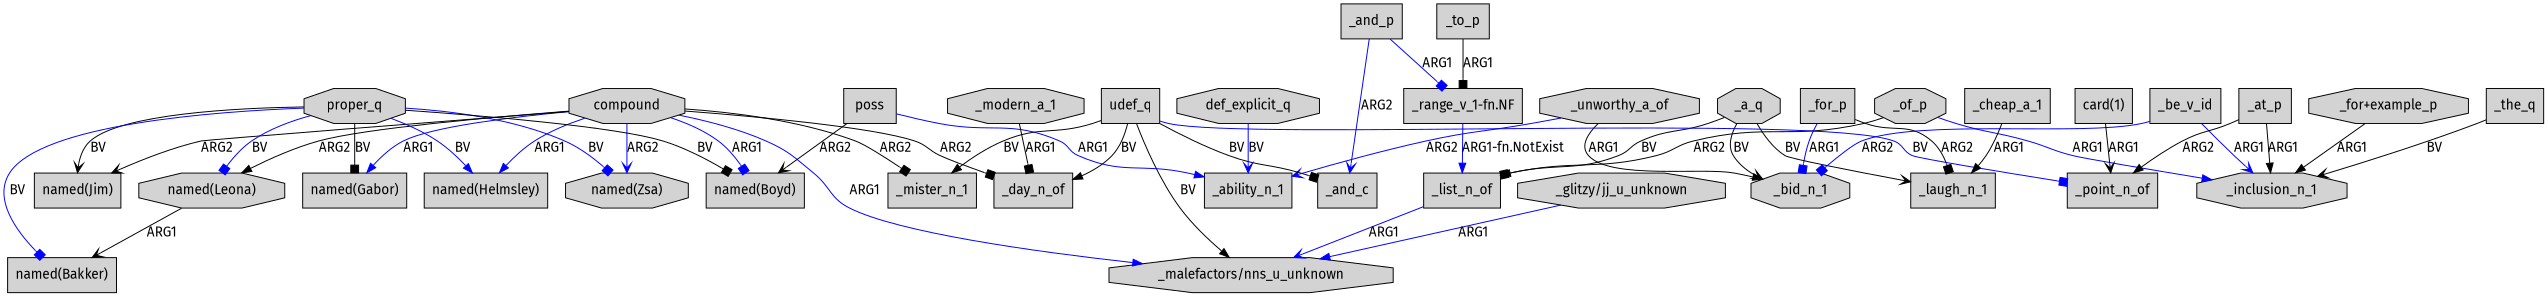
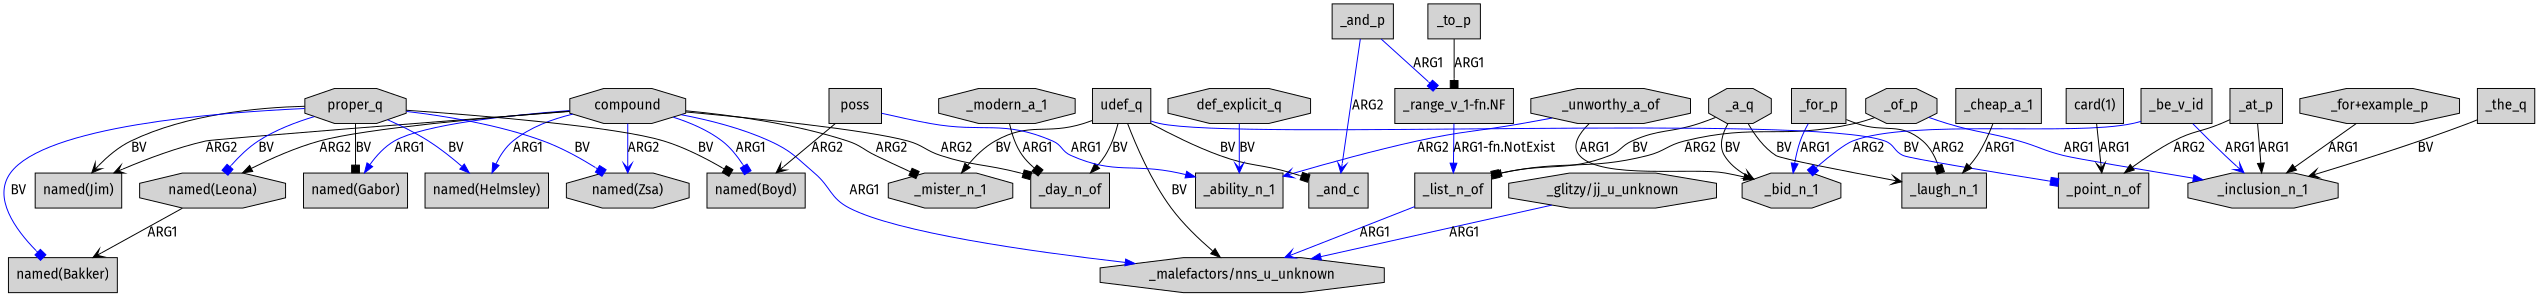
(1808, 143) -> (1800, 143)
(932, 191) -> (951, 191)
